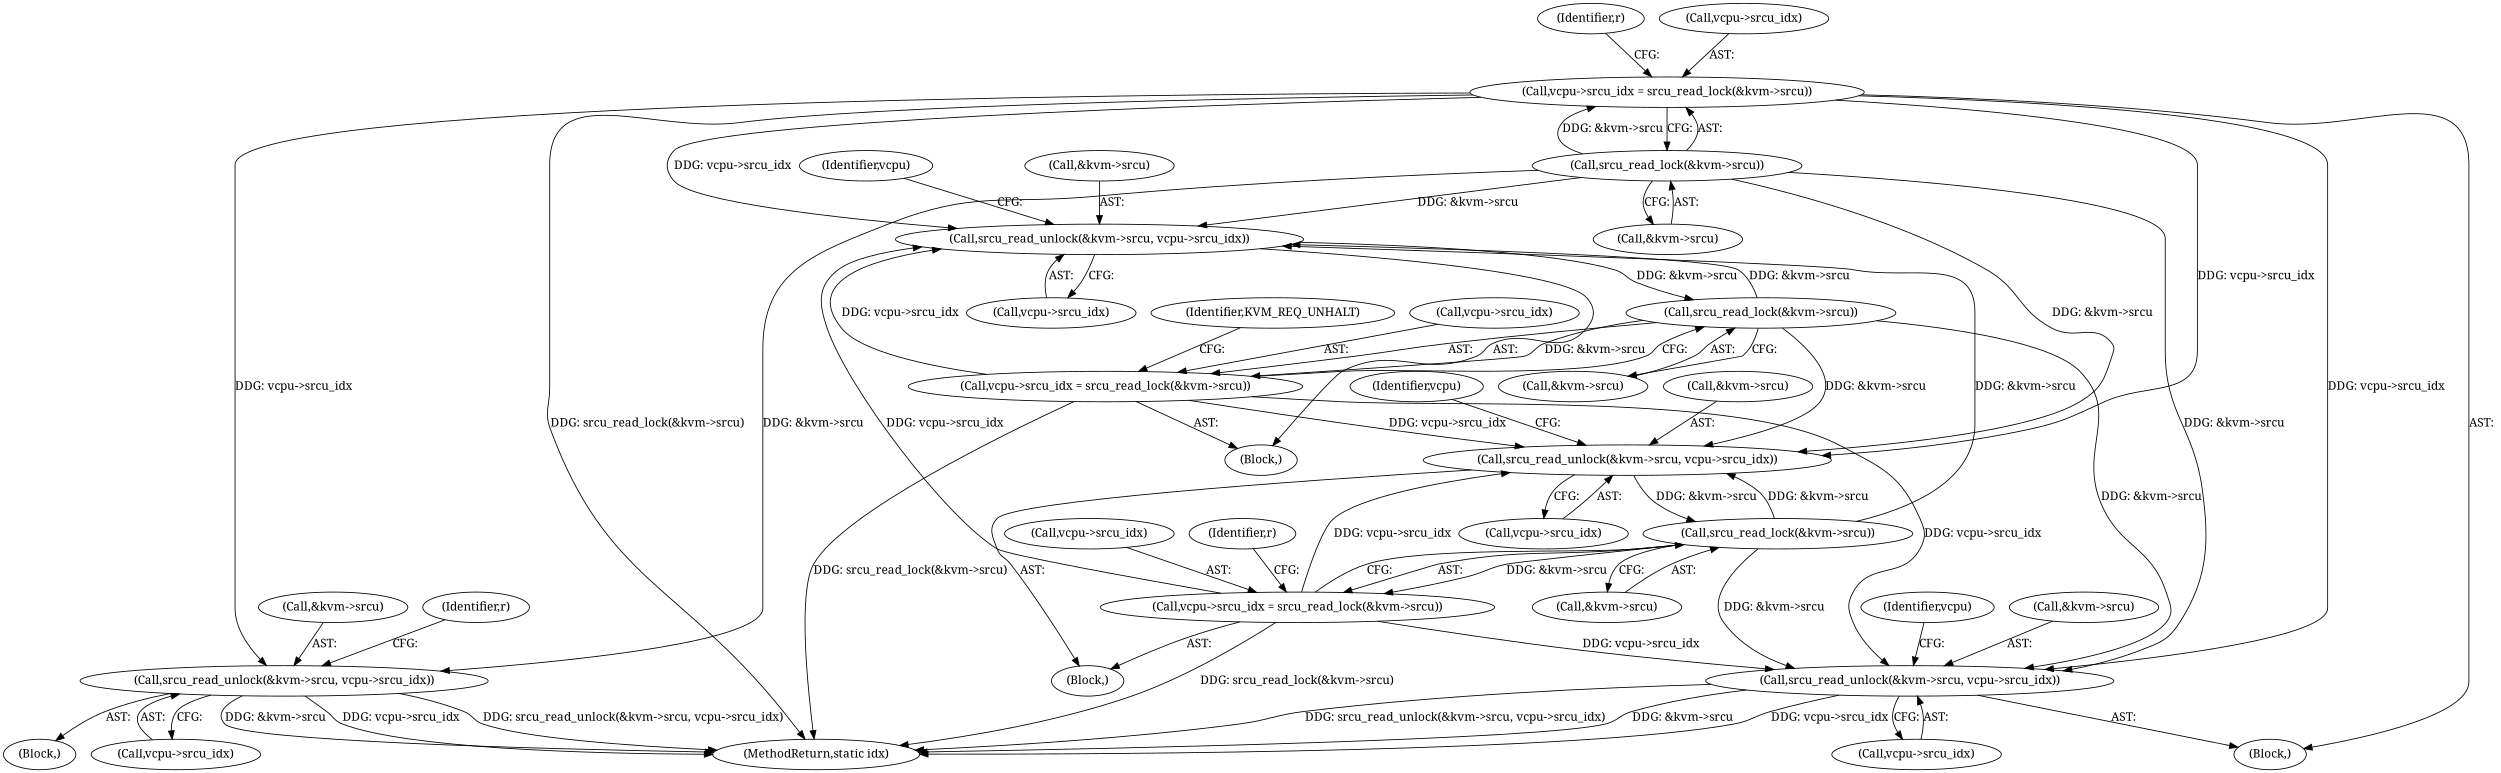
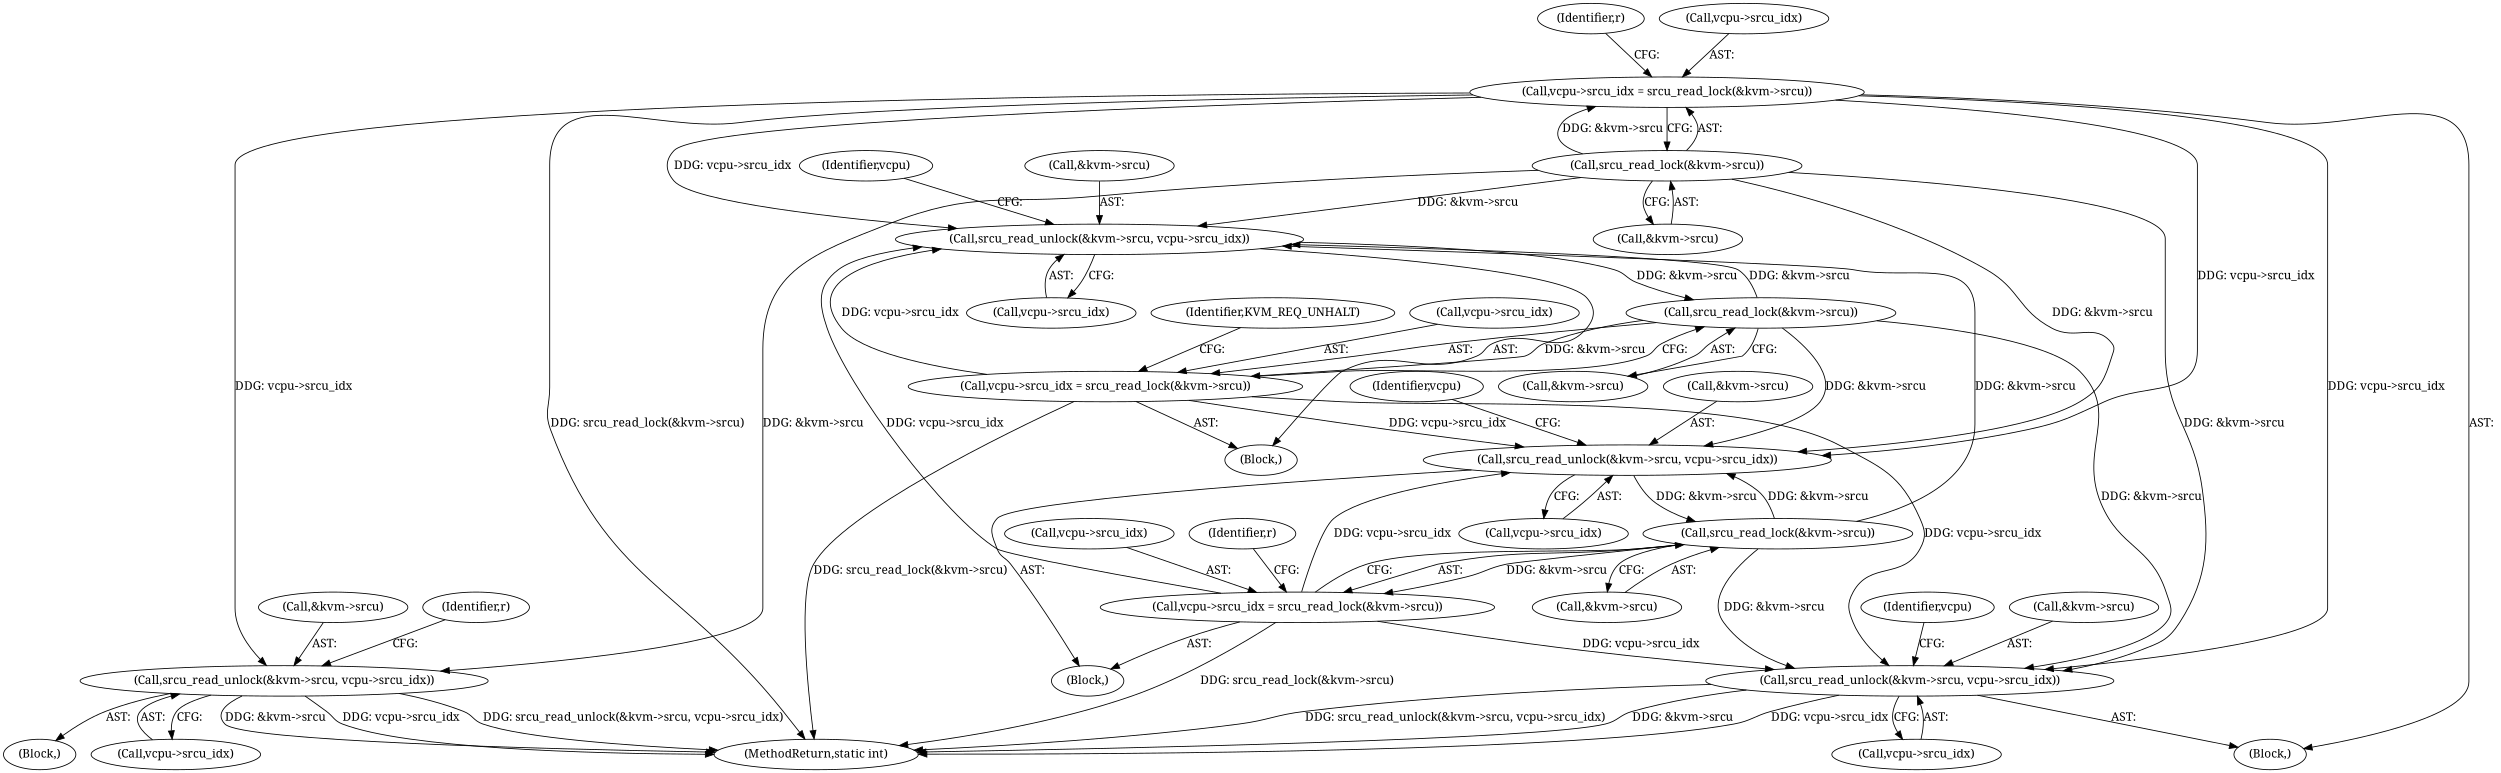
(816, 754) -> (816, 754)
